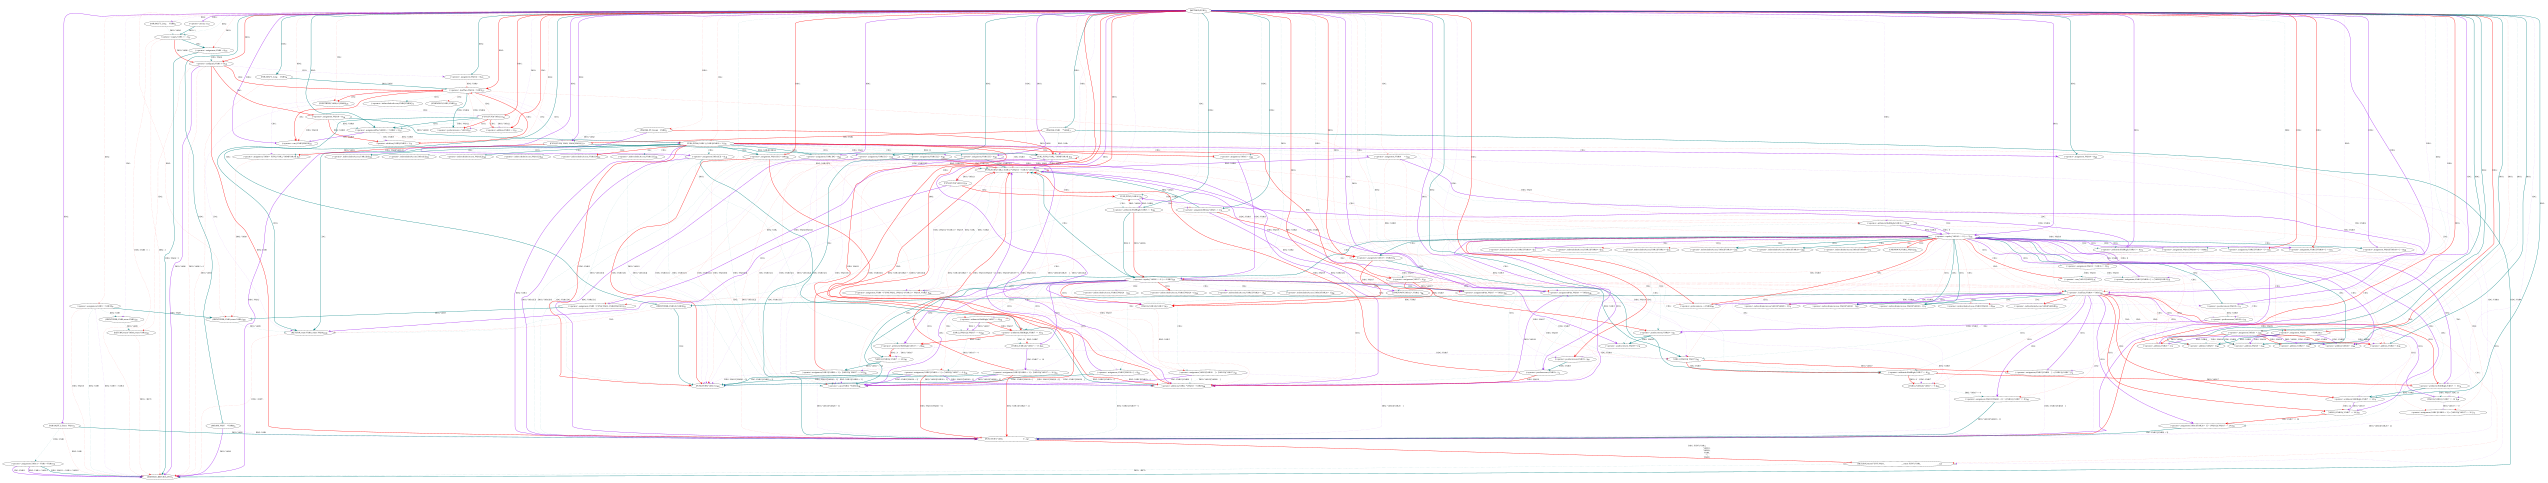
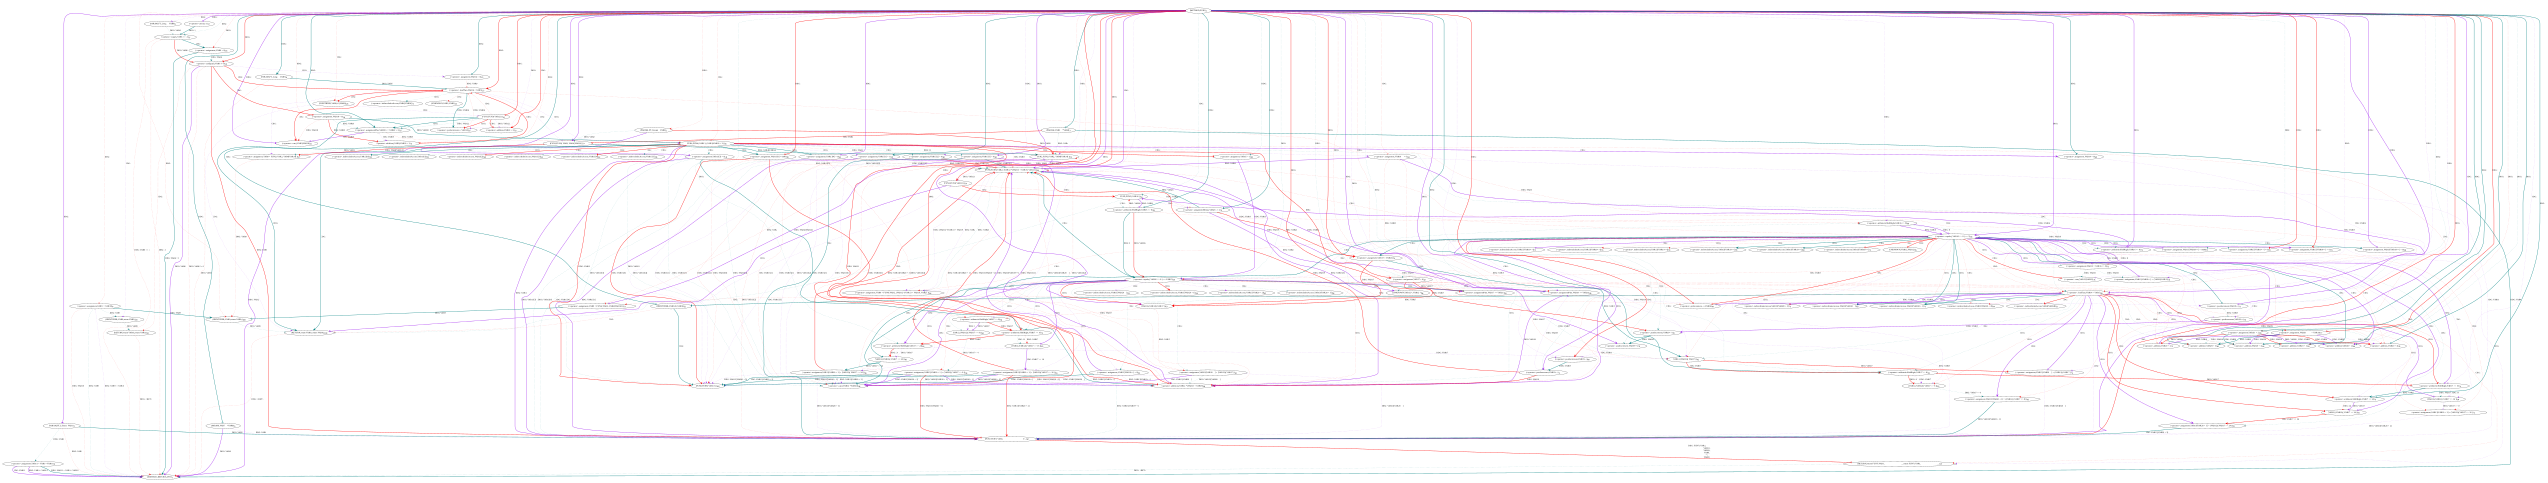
none -> (1124, 99)
(584, 149) -> (584, 149)
none -> (883, 165)
